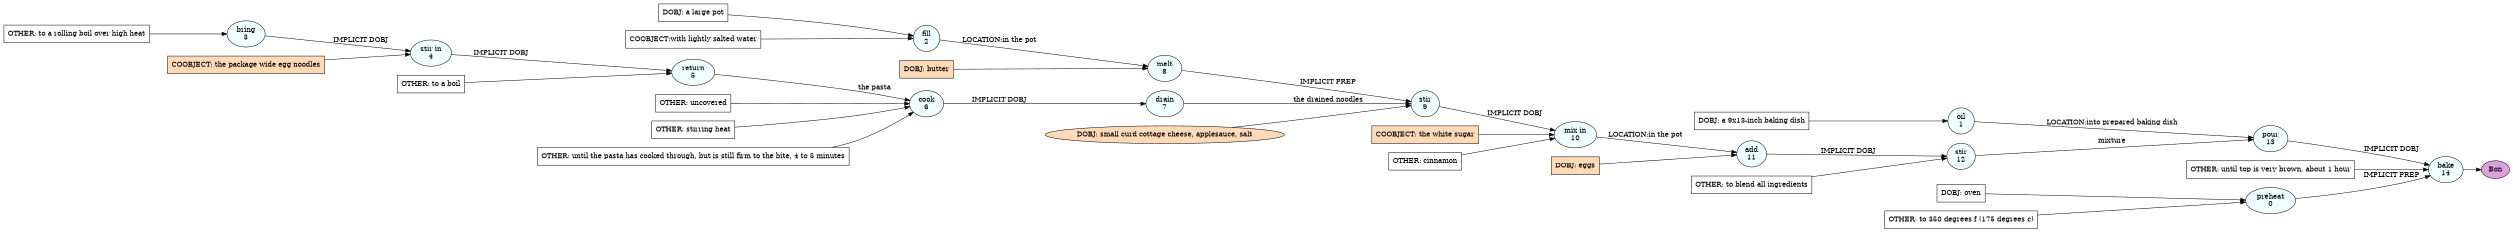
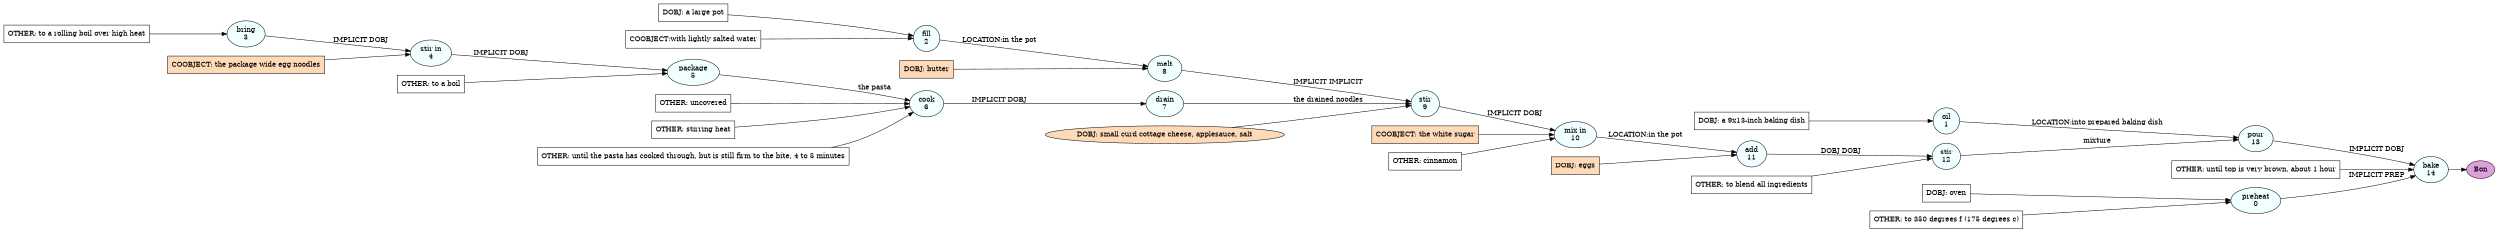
(693, 72) -> (693, 72)
(1328, 82) -> (1328, 82)
(1848, 151) -> (1841, 151)
